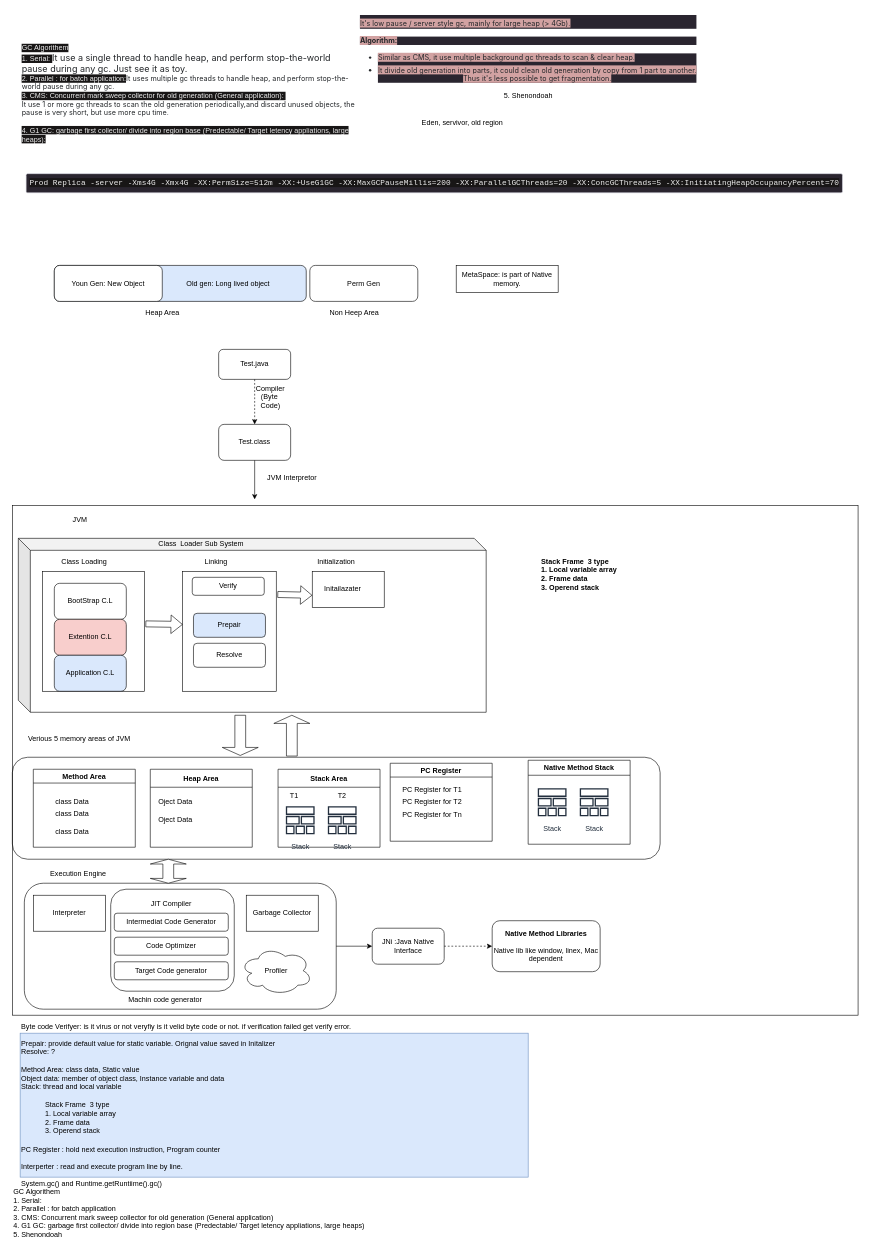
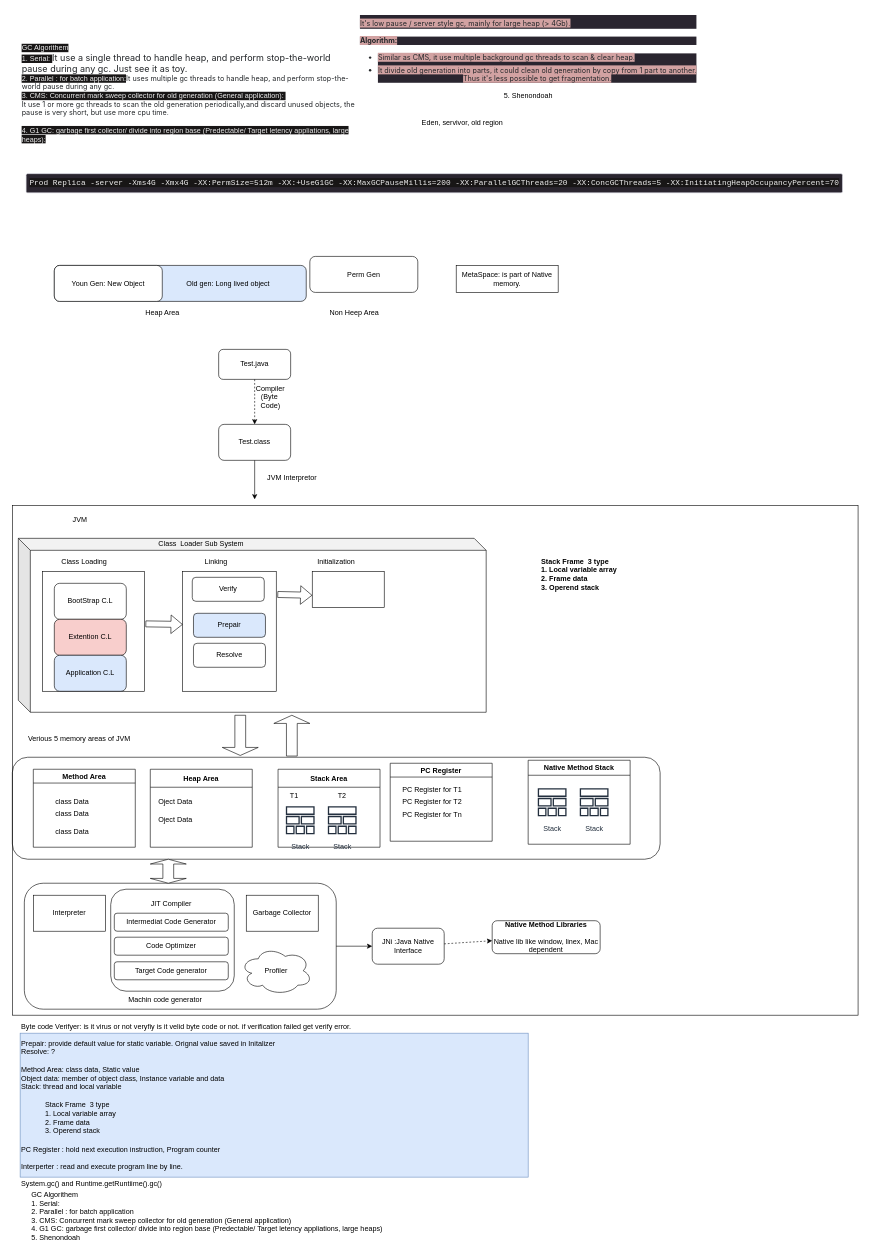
(364, 284) -> (364, 275)
(228, 587) -> (228, 590)
(343, 590) -> none
(78, 875) -> none
(546, 947) -> (546, 938)
(195, 1214) -> (213, 1217)
